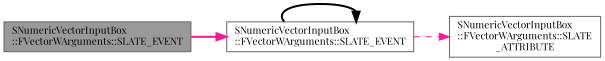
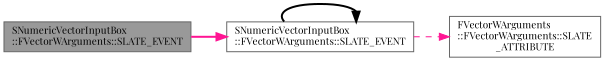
(525, 37) -> (525, 37)
